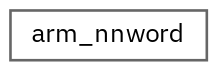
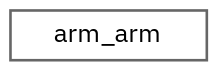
(109, 35) -> (109, 35)
